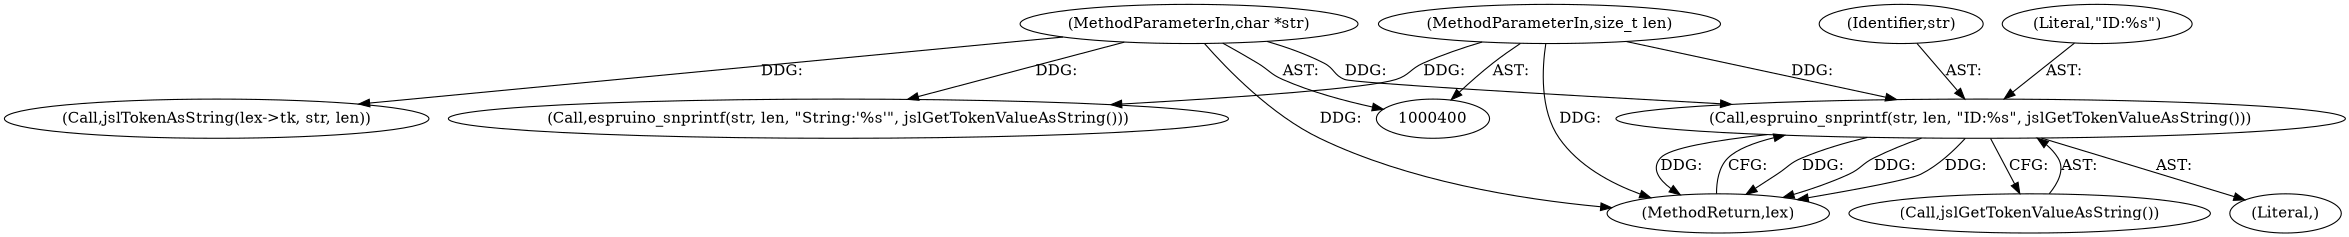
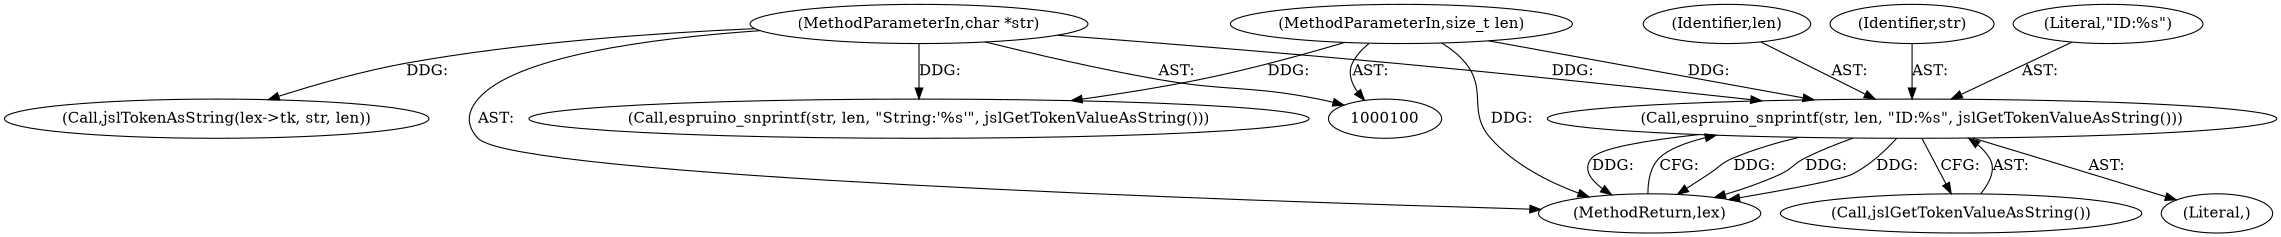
none -> (1727, 24)
(1343, 119) -> (499, 119)
(1433, 119) -> (1385, 119)
